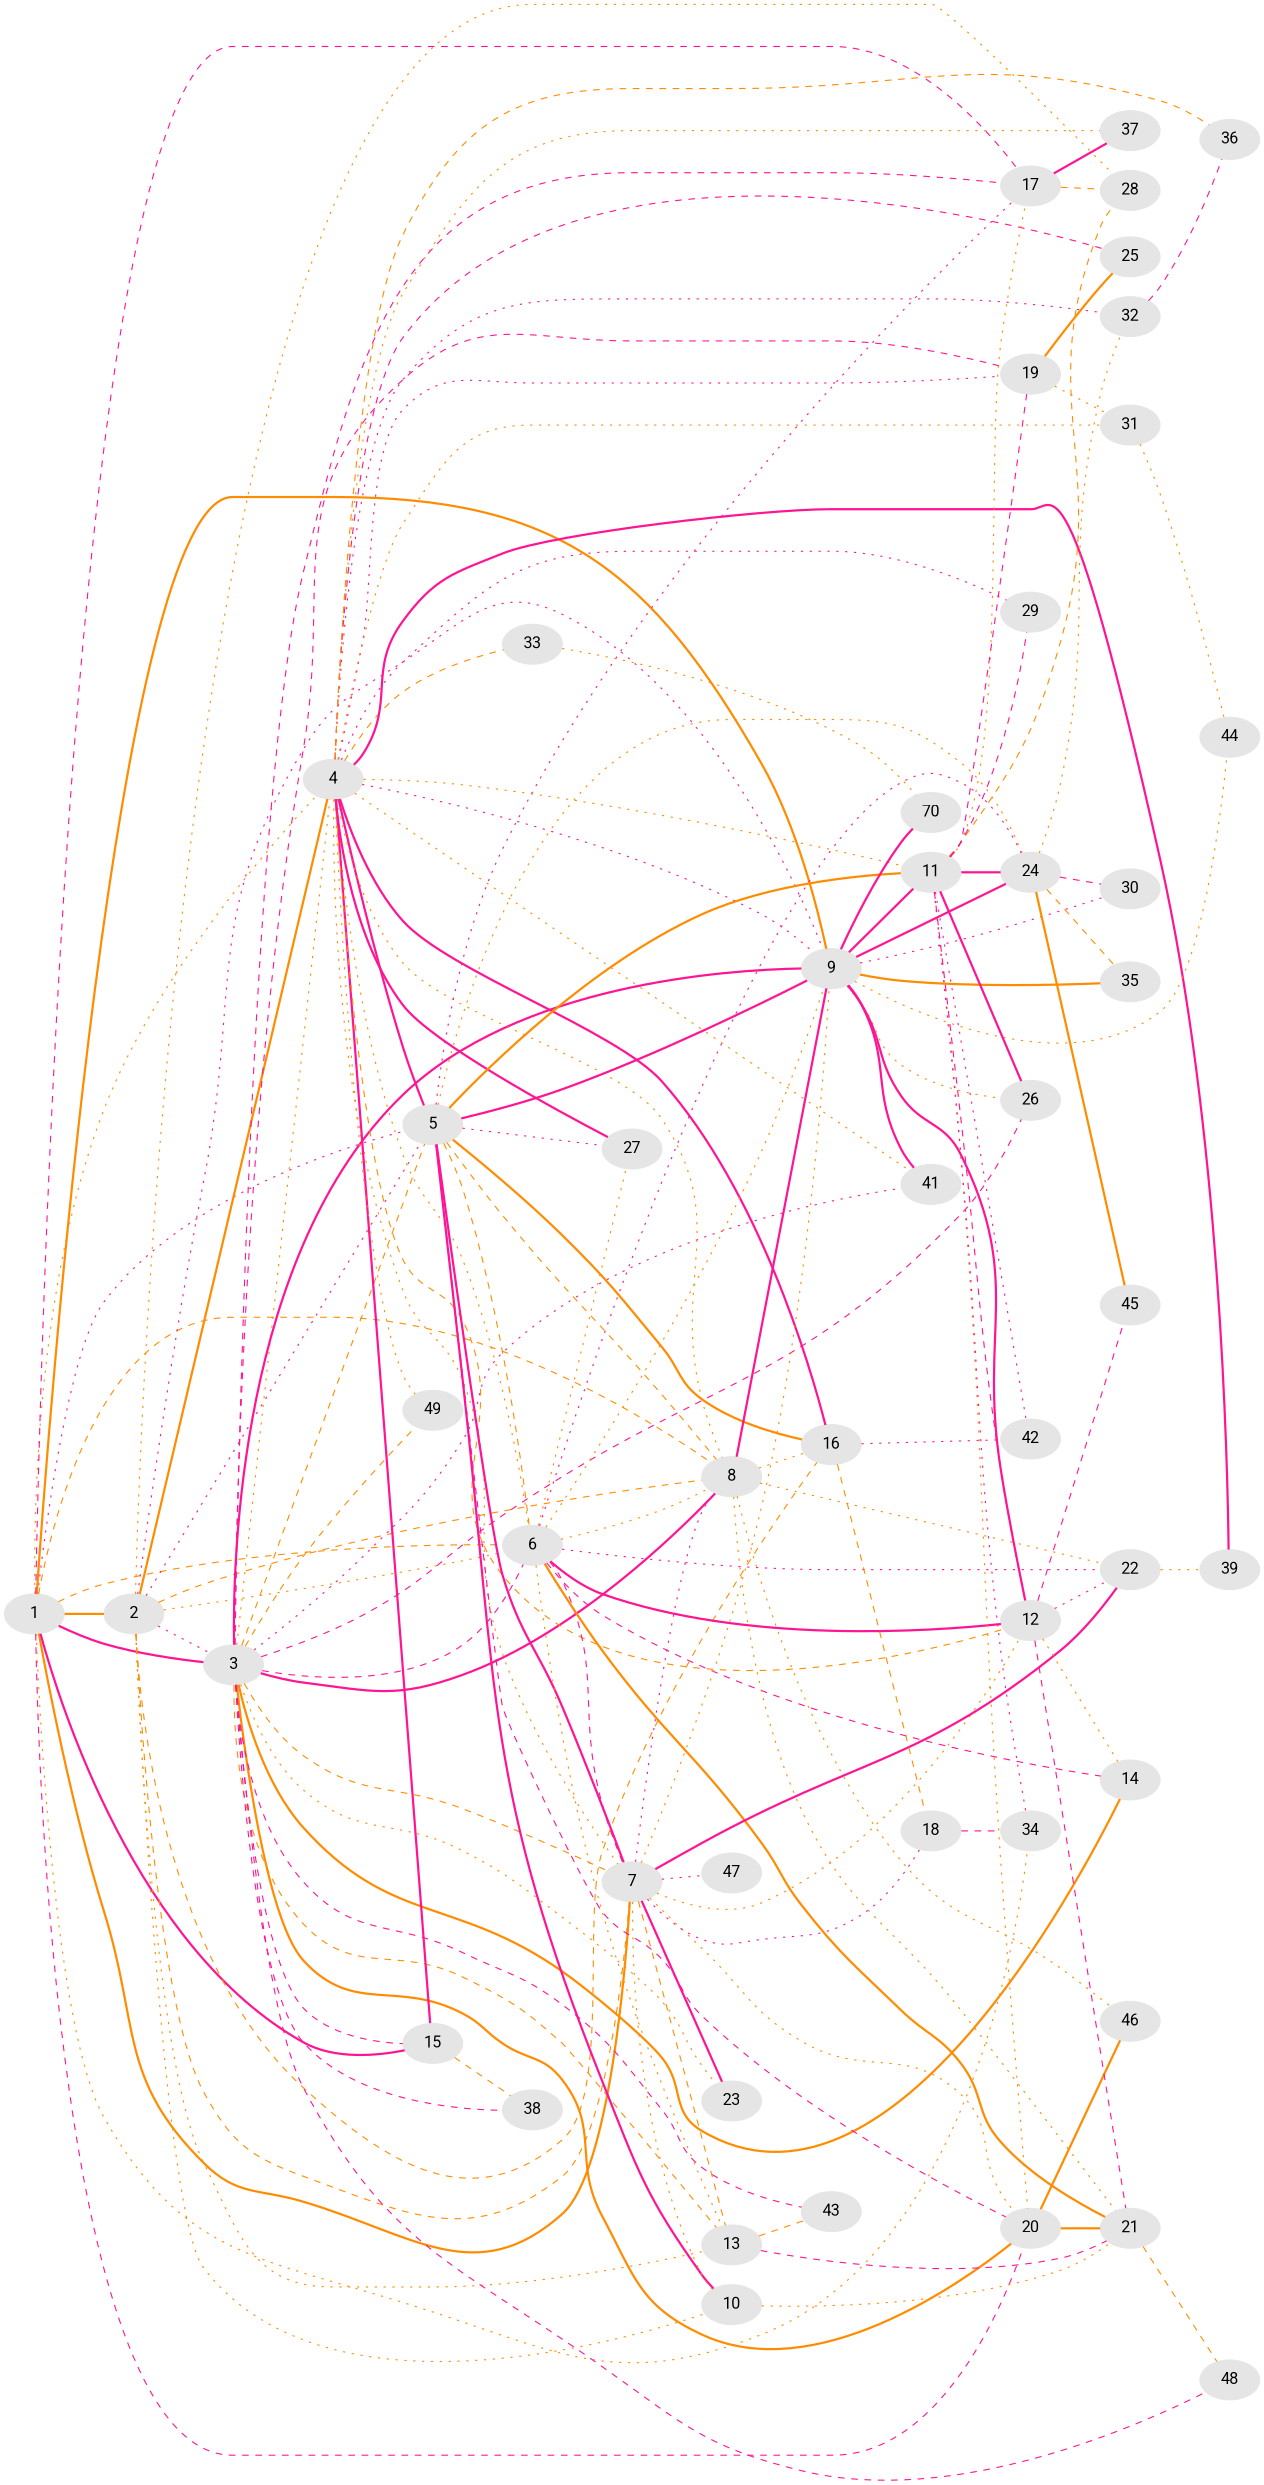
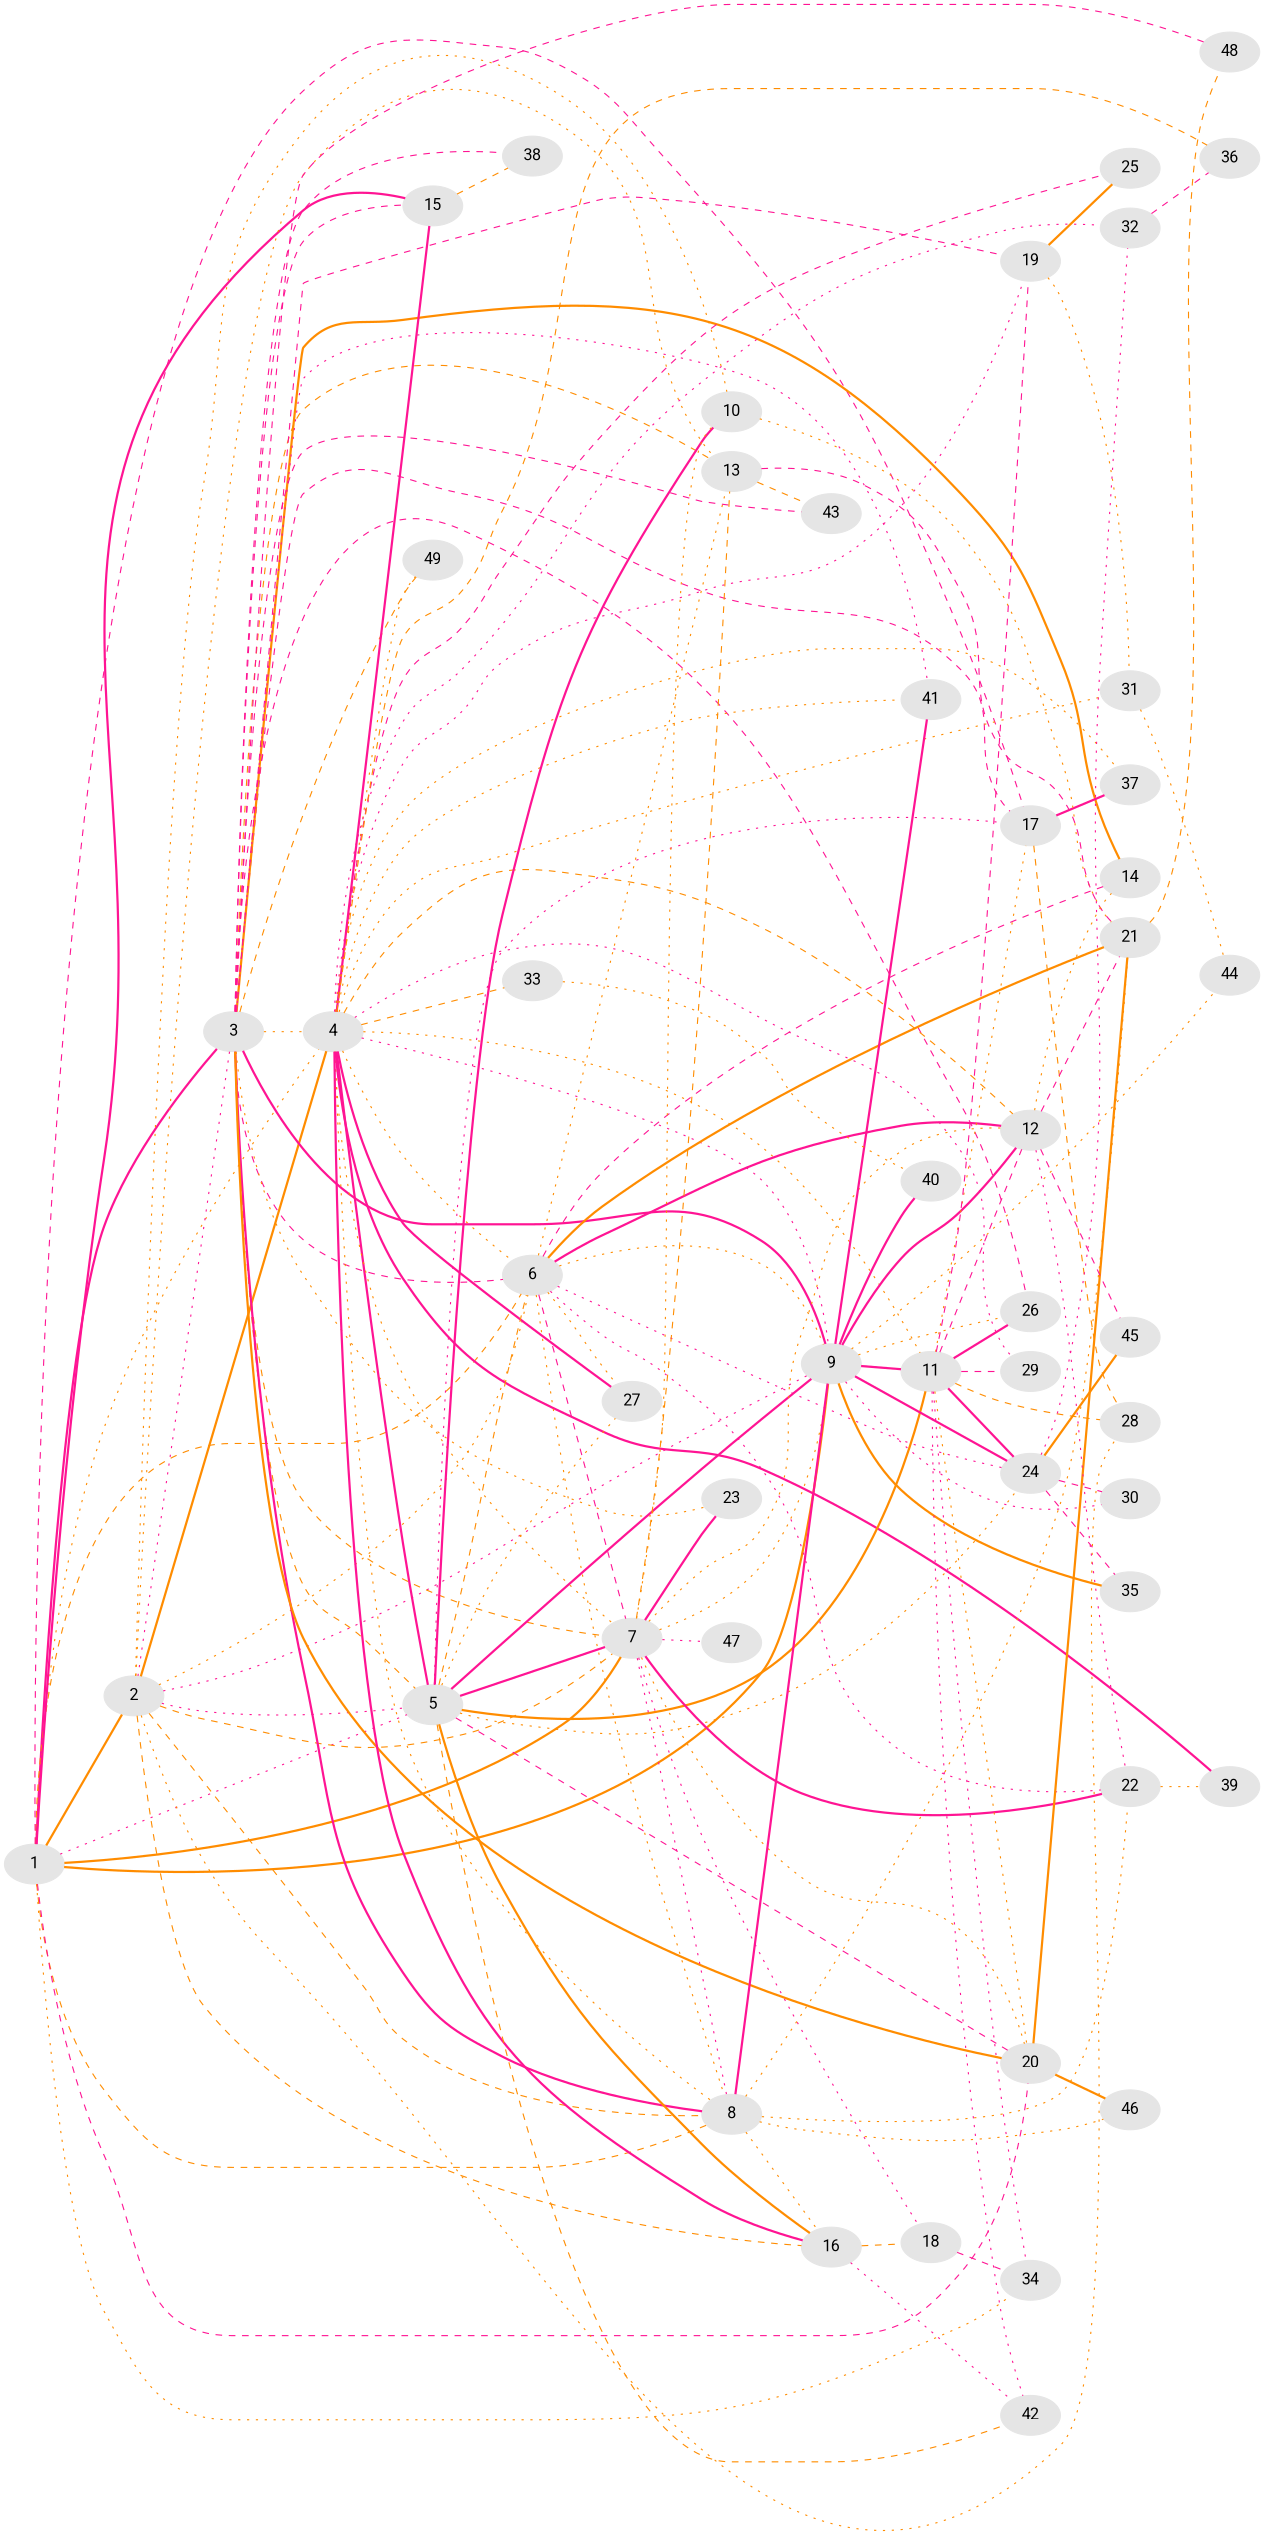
(1079, 594) -> (1096, 854)
(931, 812) -> (931, 1181)
(1080, 927) -> (1070, 1520)
(533, 1137) -> (511, 1550)
(565, 1288) -> (570, 2257)
